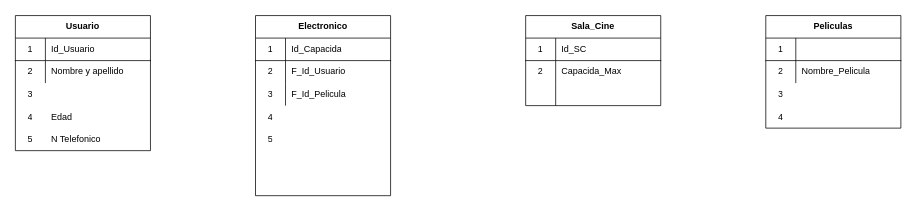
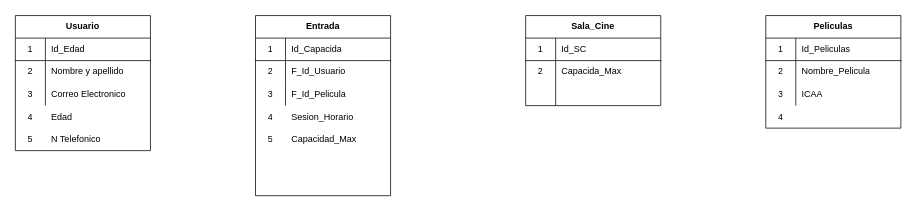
(323, 27) -> (323, 27)
(75, 49) -> (69, 49)
none -> (848, 49)
none -> (98, 94)
none -> (848, 94)
none -> (338, 117)
none -> (338, 139)
